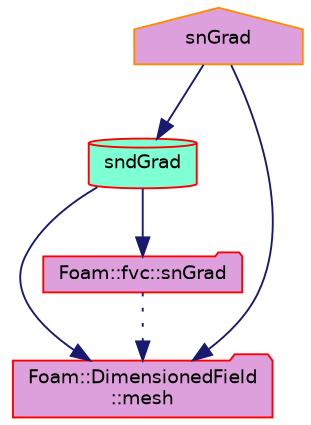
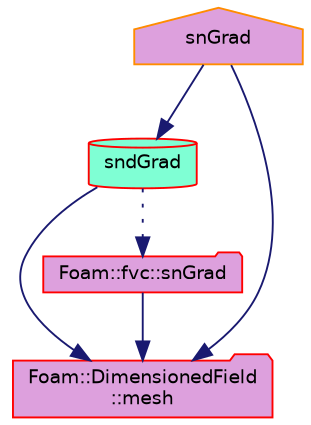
(143, 213) -> (143, 213)
(143, 317) -> (143, 317)
